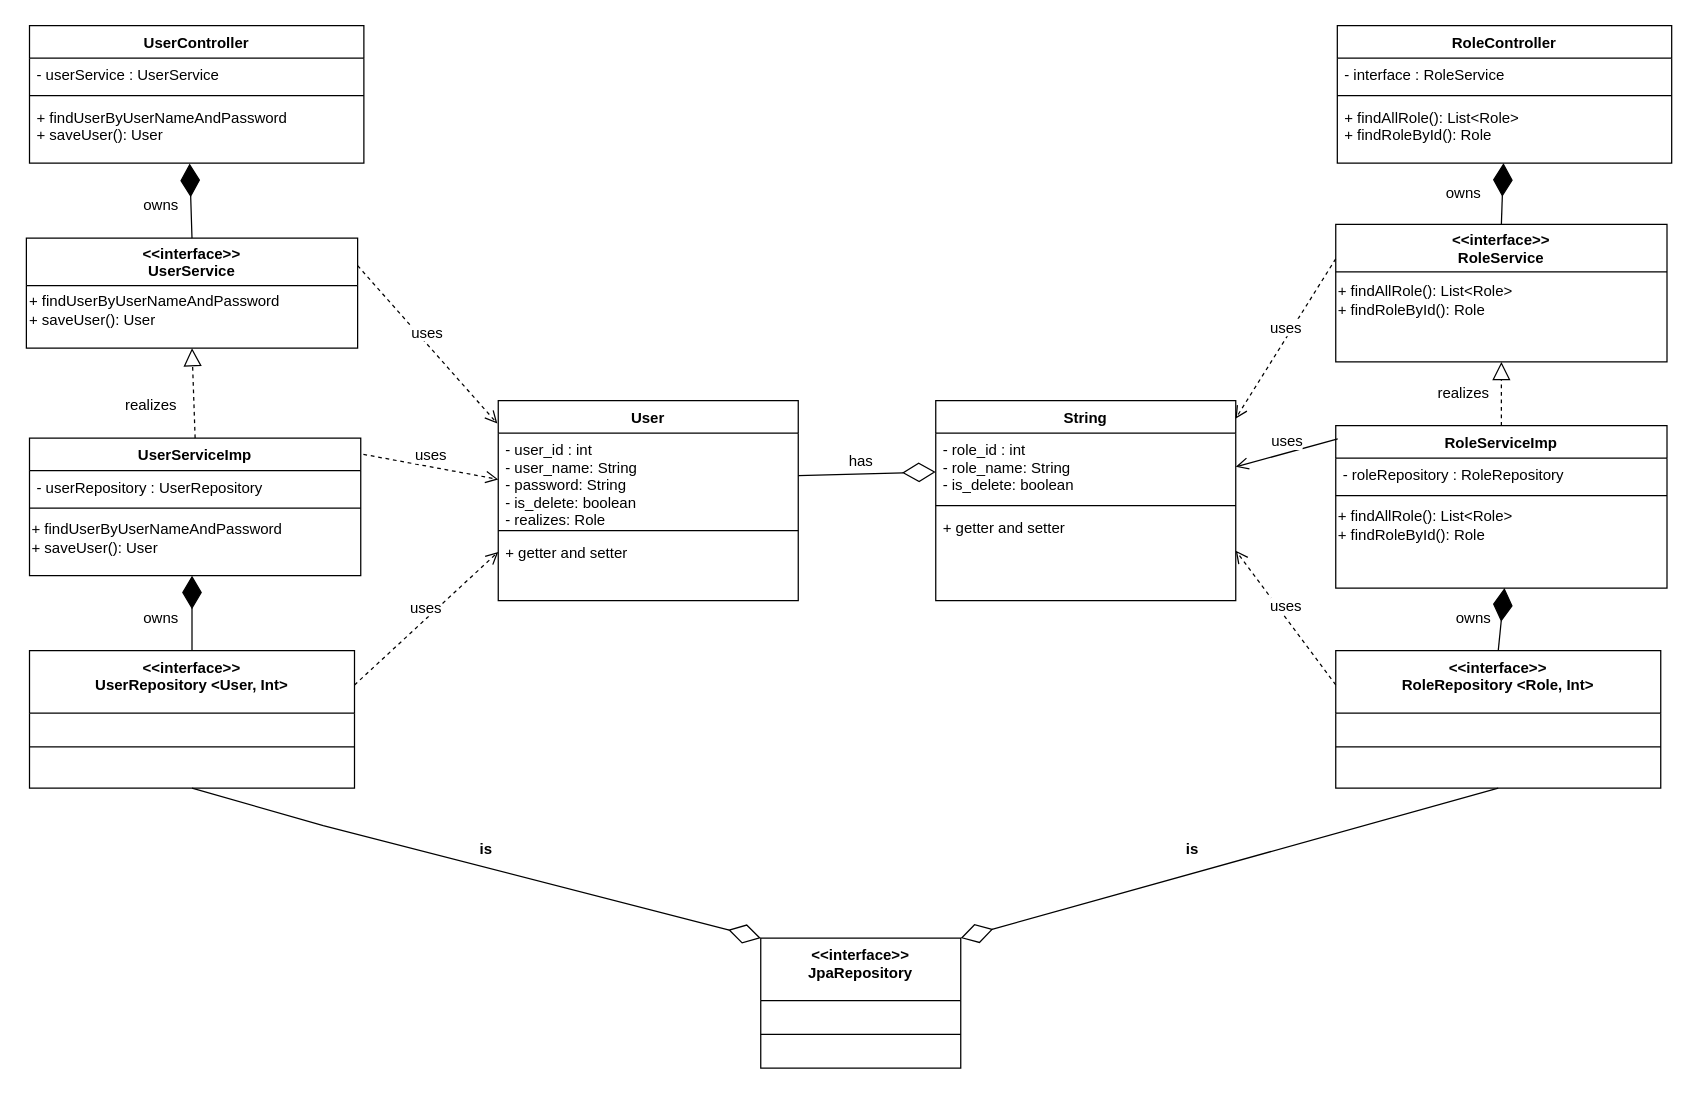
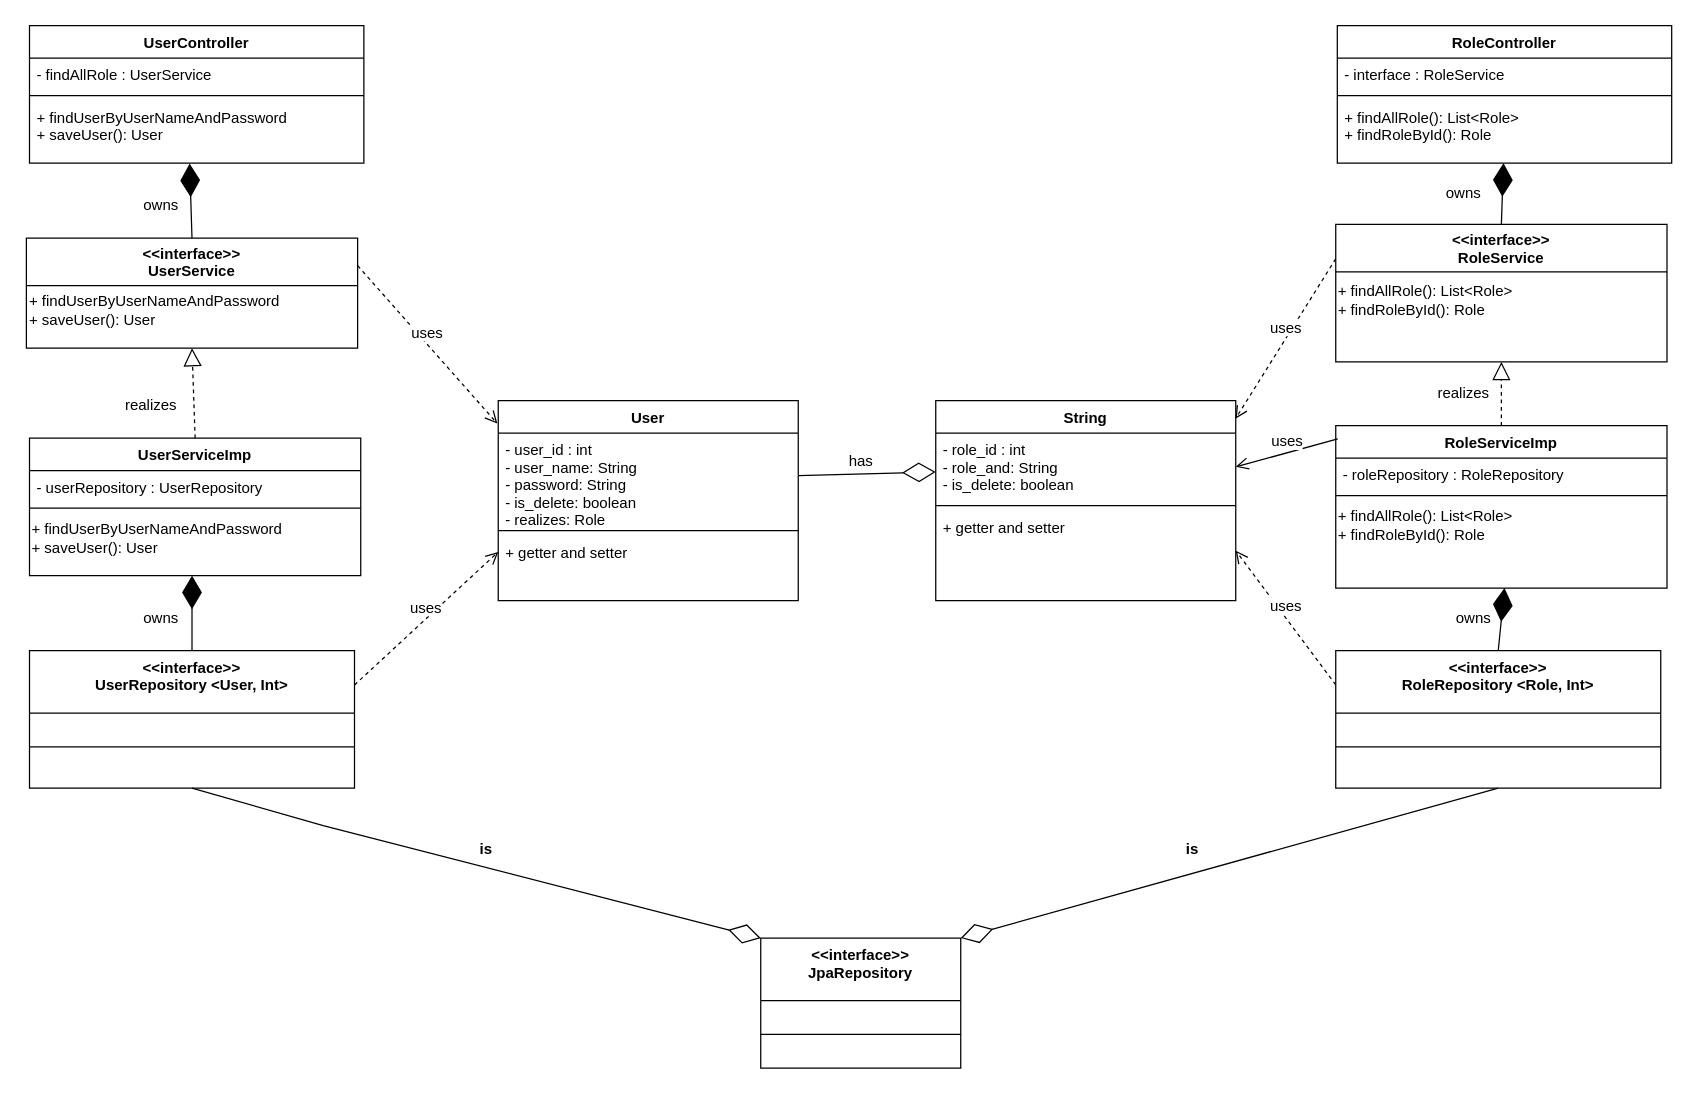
(138, 75) -> (132, 75)
(992, 450) -> (992, 450)
(429, 467) -> none
